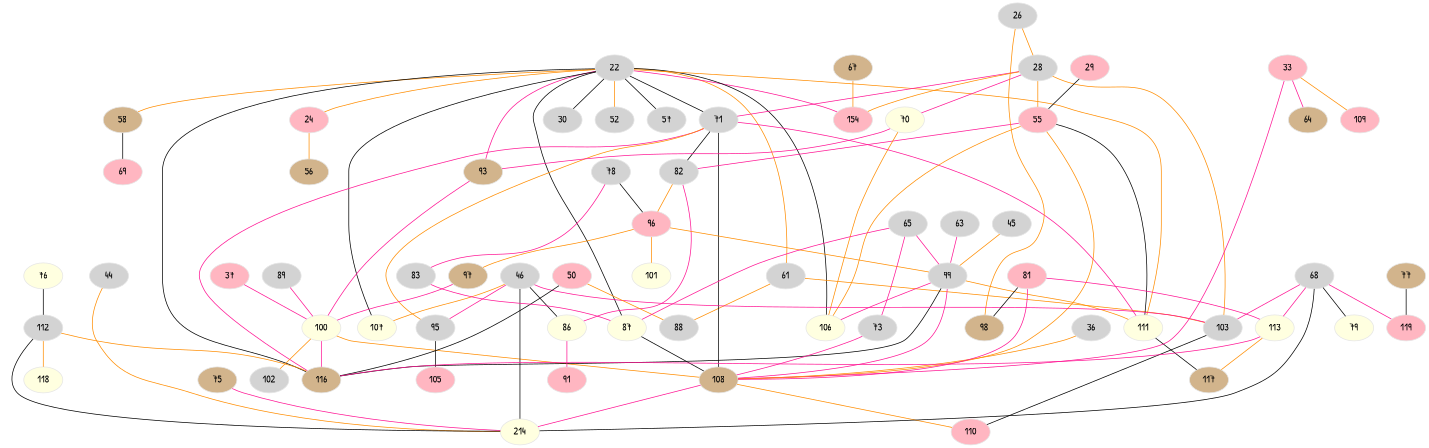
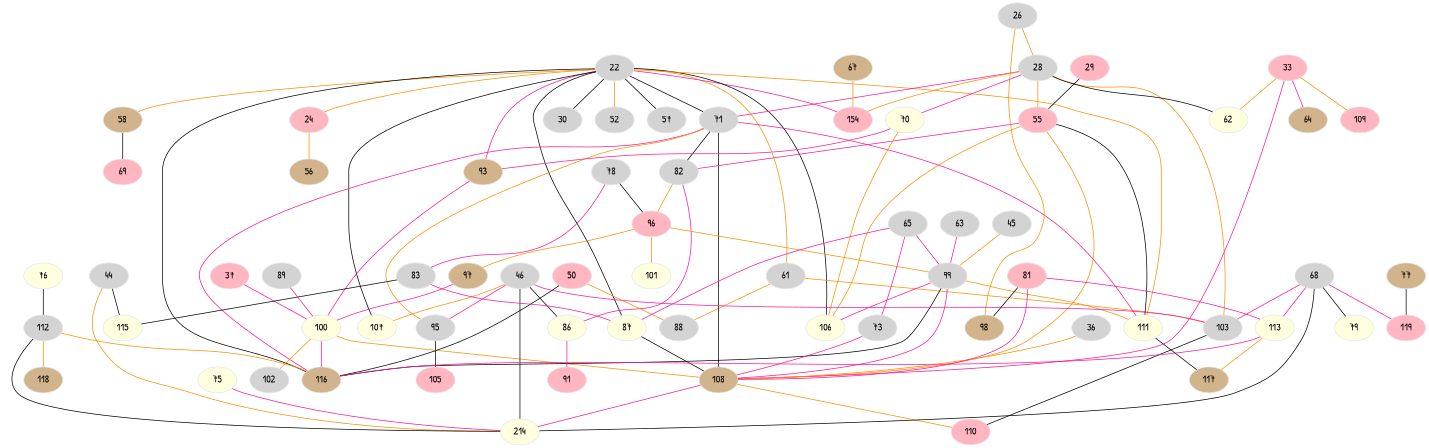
none -> (1228, 120)
none -> (123, 328)
(43, 380) -> (43, 380)
(217, 380) -> (217, 380)
